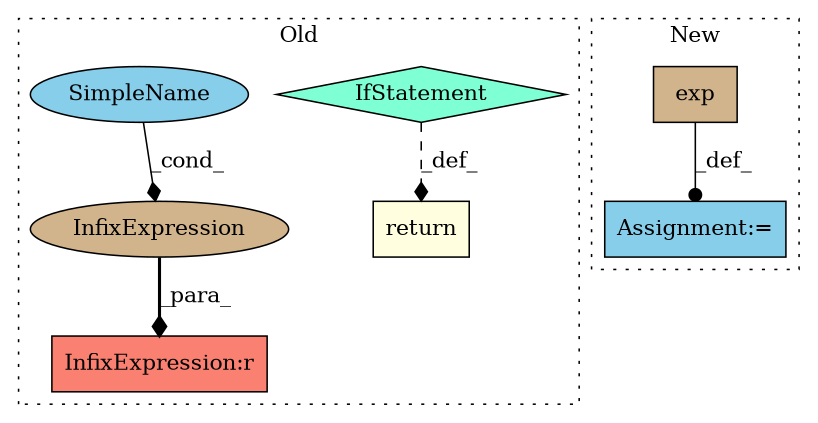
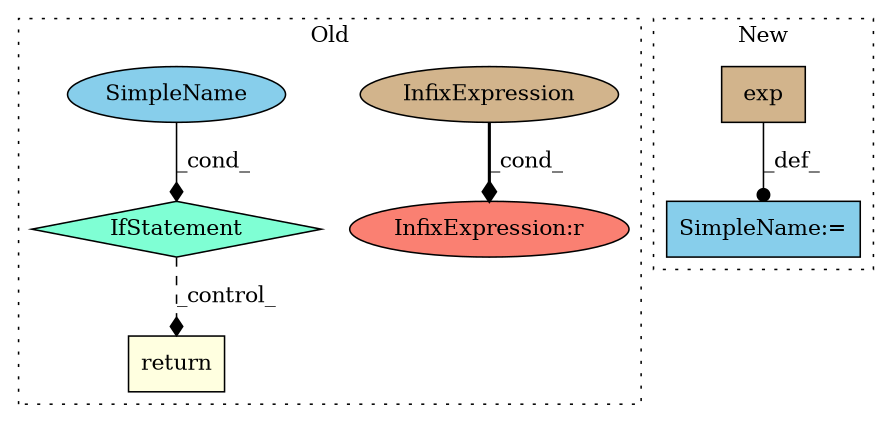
(148, 153) -> (177, 153)
(450, 162) -> (226, 297)
(695, 229) -> (763, 229)
(195, 297) -> (527, 162)
(160, 364) -> (489, 229)
